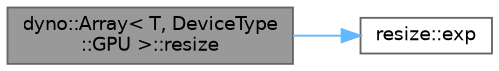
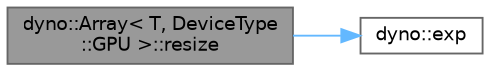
(426, 36) -> (422, 36)
